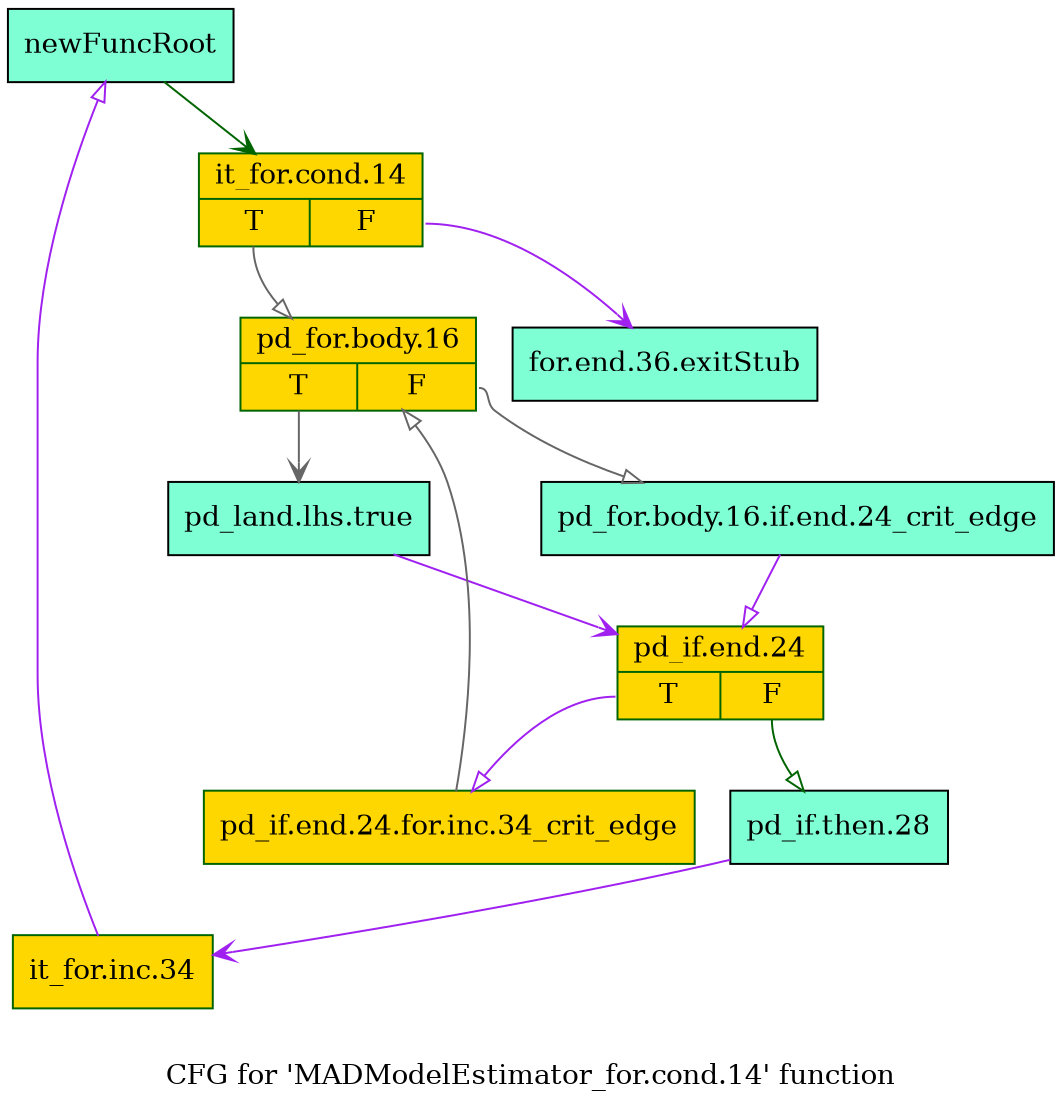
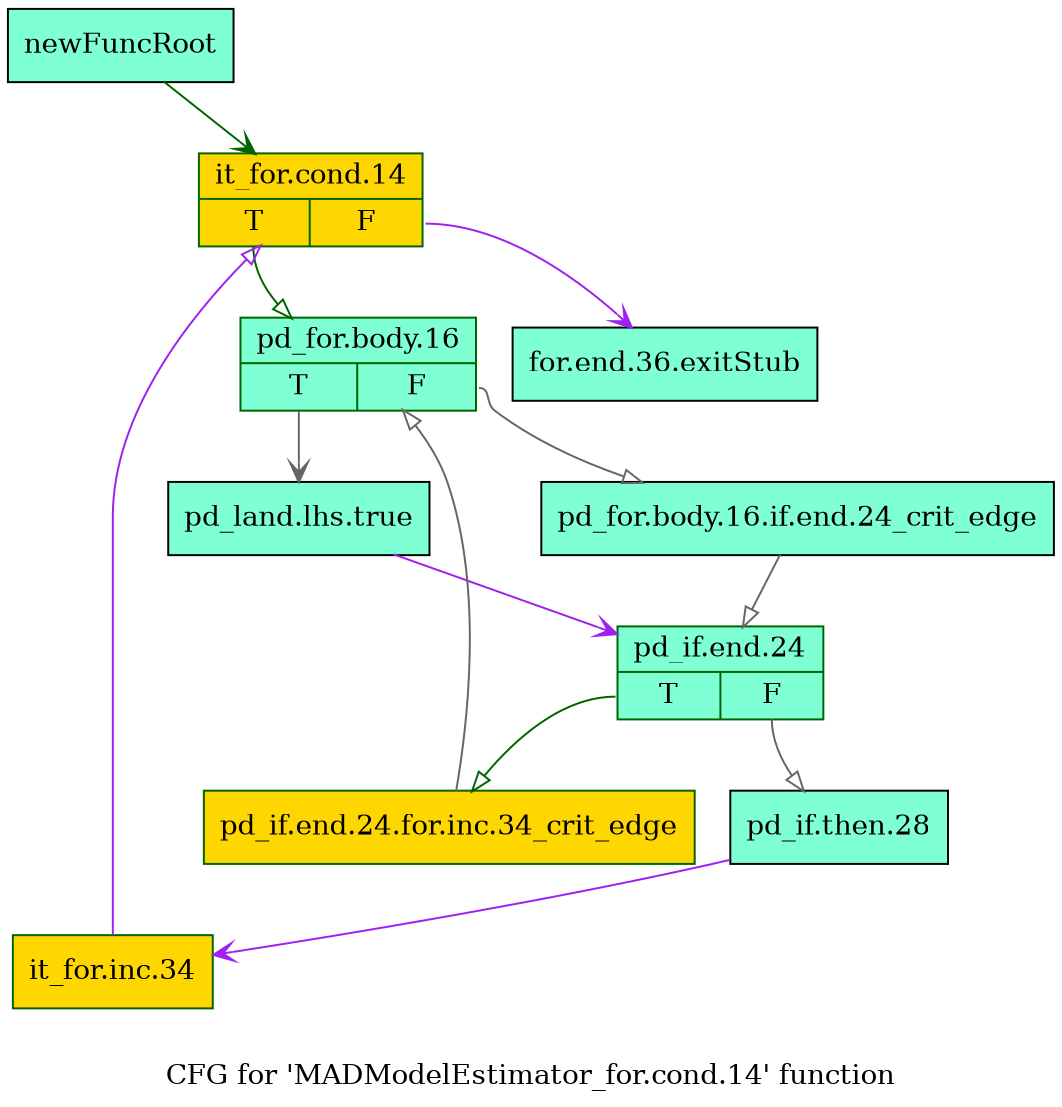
(260, 277) -> (260, 277)
(358, 364) -> (358, 364)
(38, 518) -> (113, 578)
(766, 582) -> (766, 582)
(720, 673) -> (720, 673)
(542, 722) -> (542, 722)
(778, 749) -> (778, 749)
